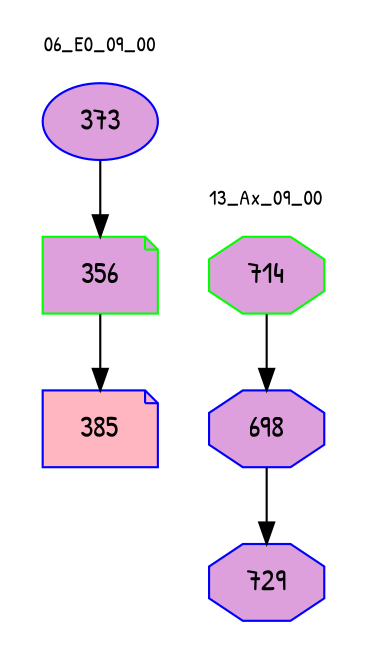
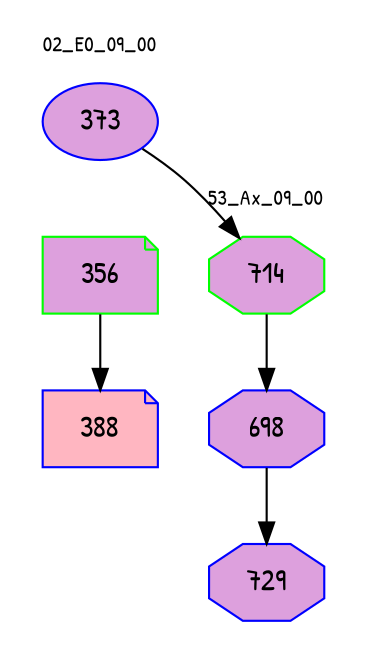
(100, 46) -> (100, 46)
(100, 188) -> (207, 201)
(267, 199) -> (267, 199)
(100, 429) -> (100, 429)
